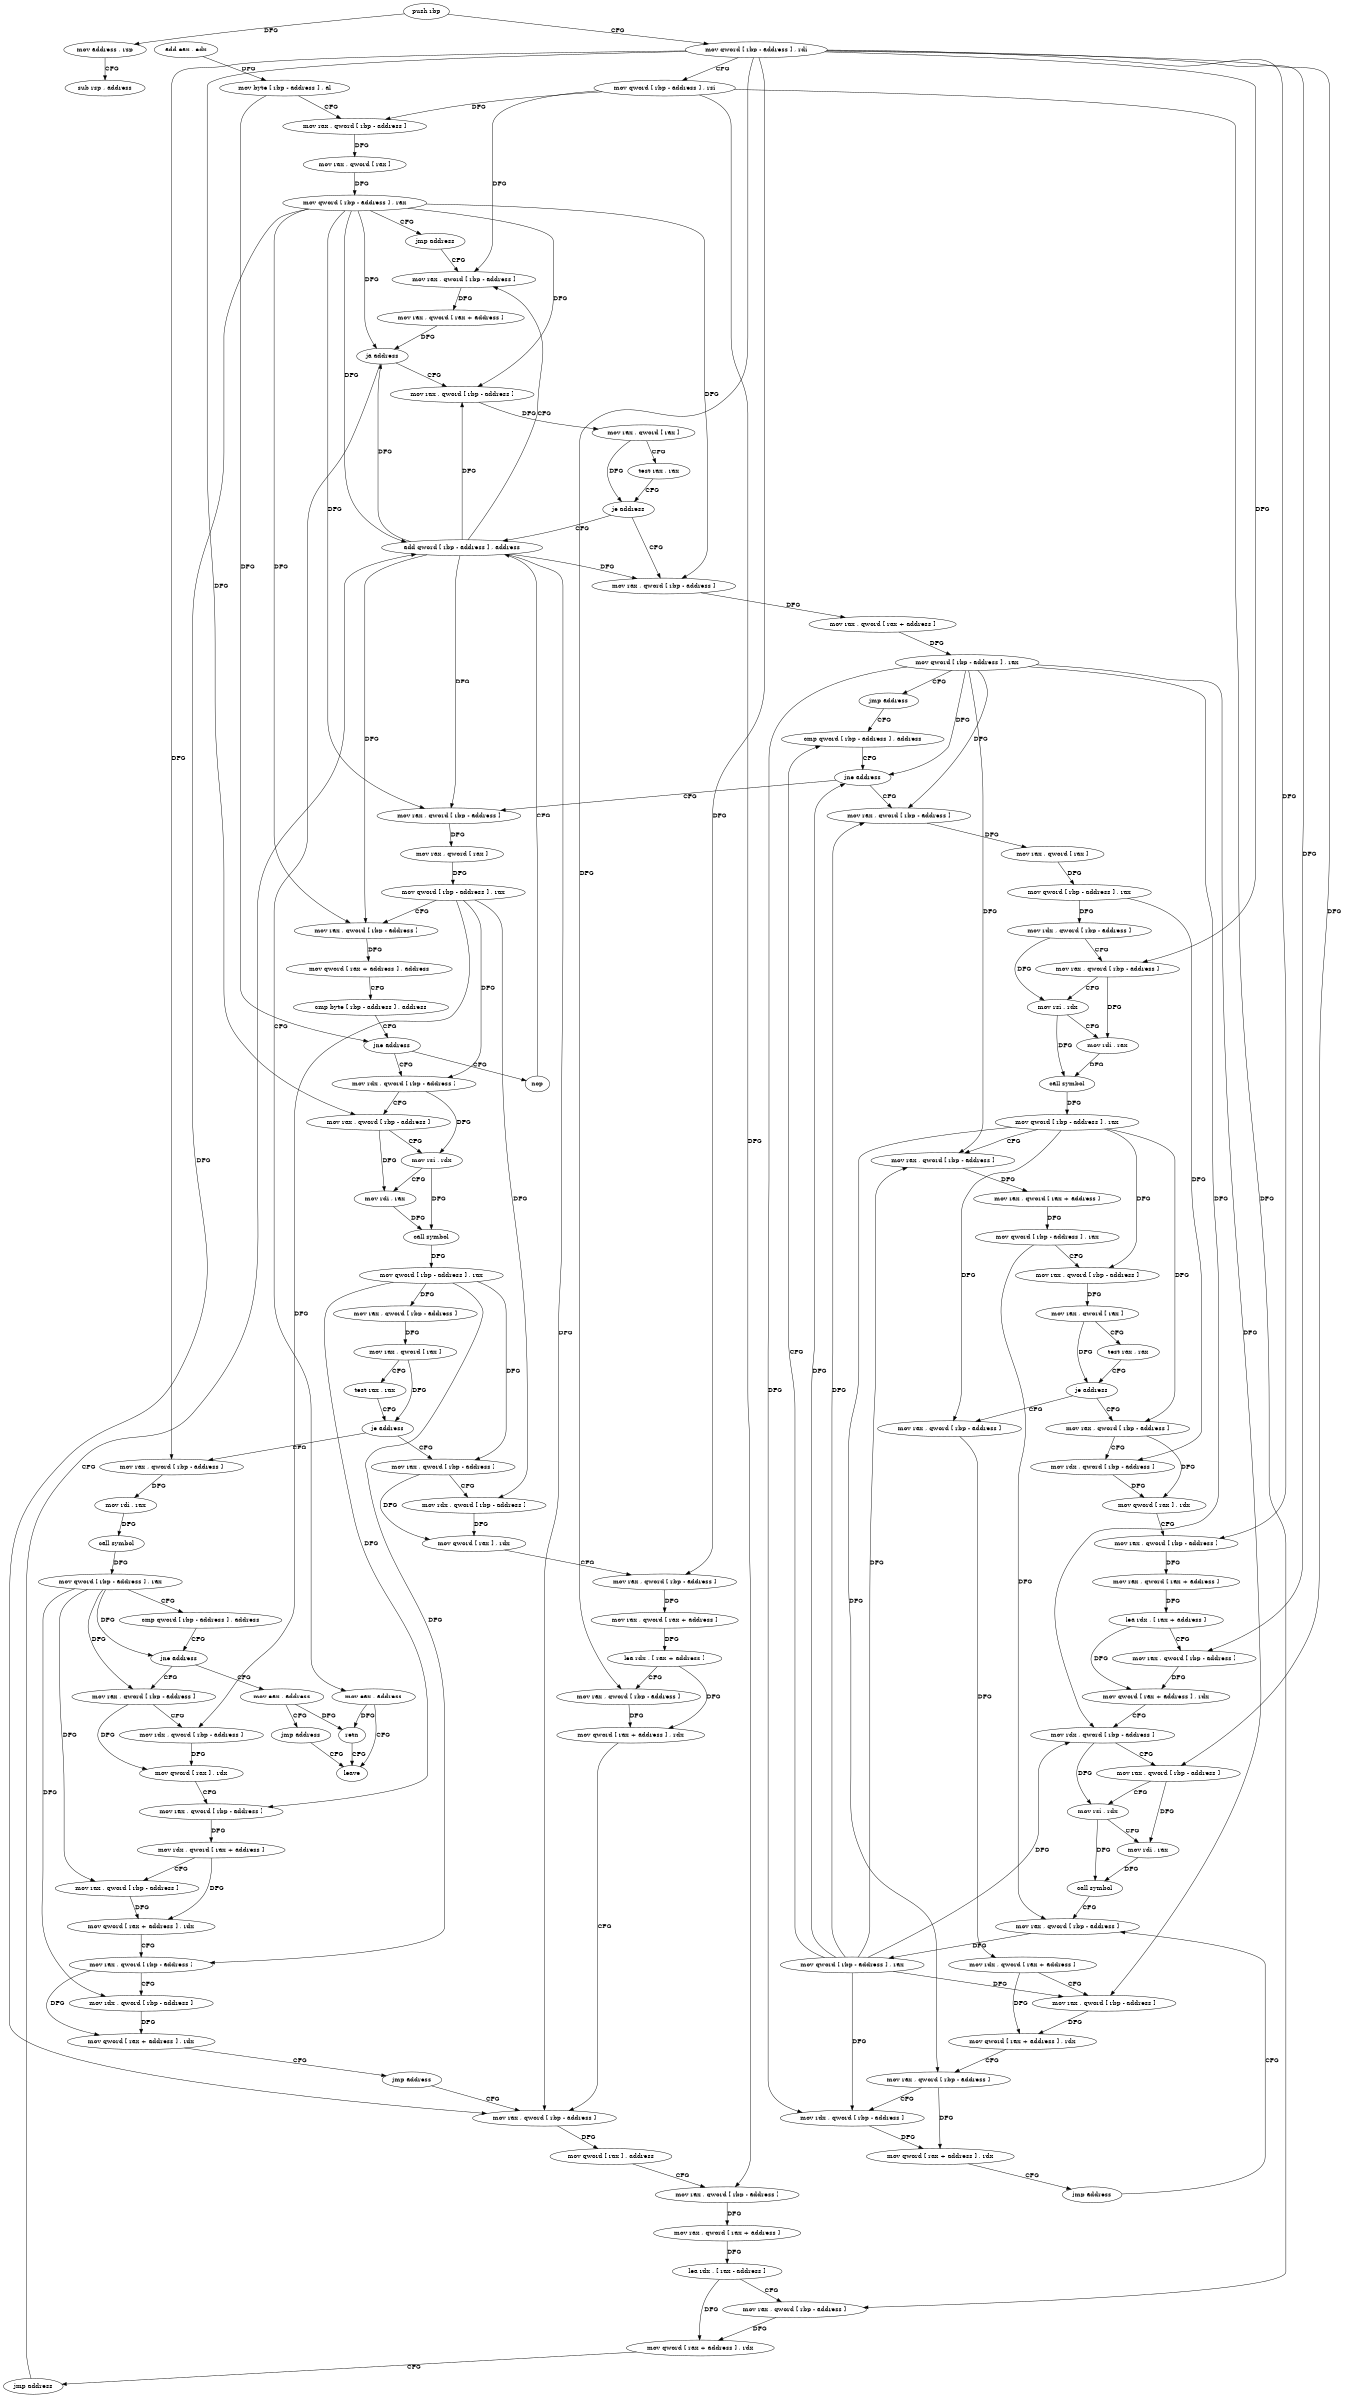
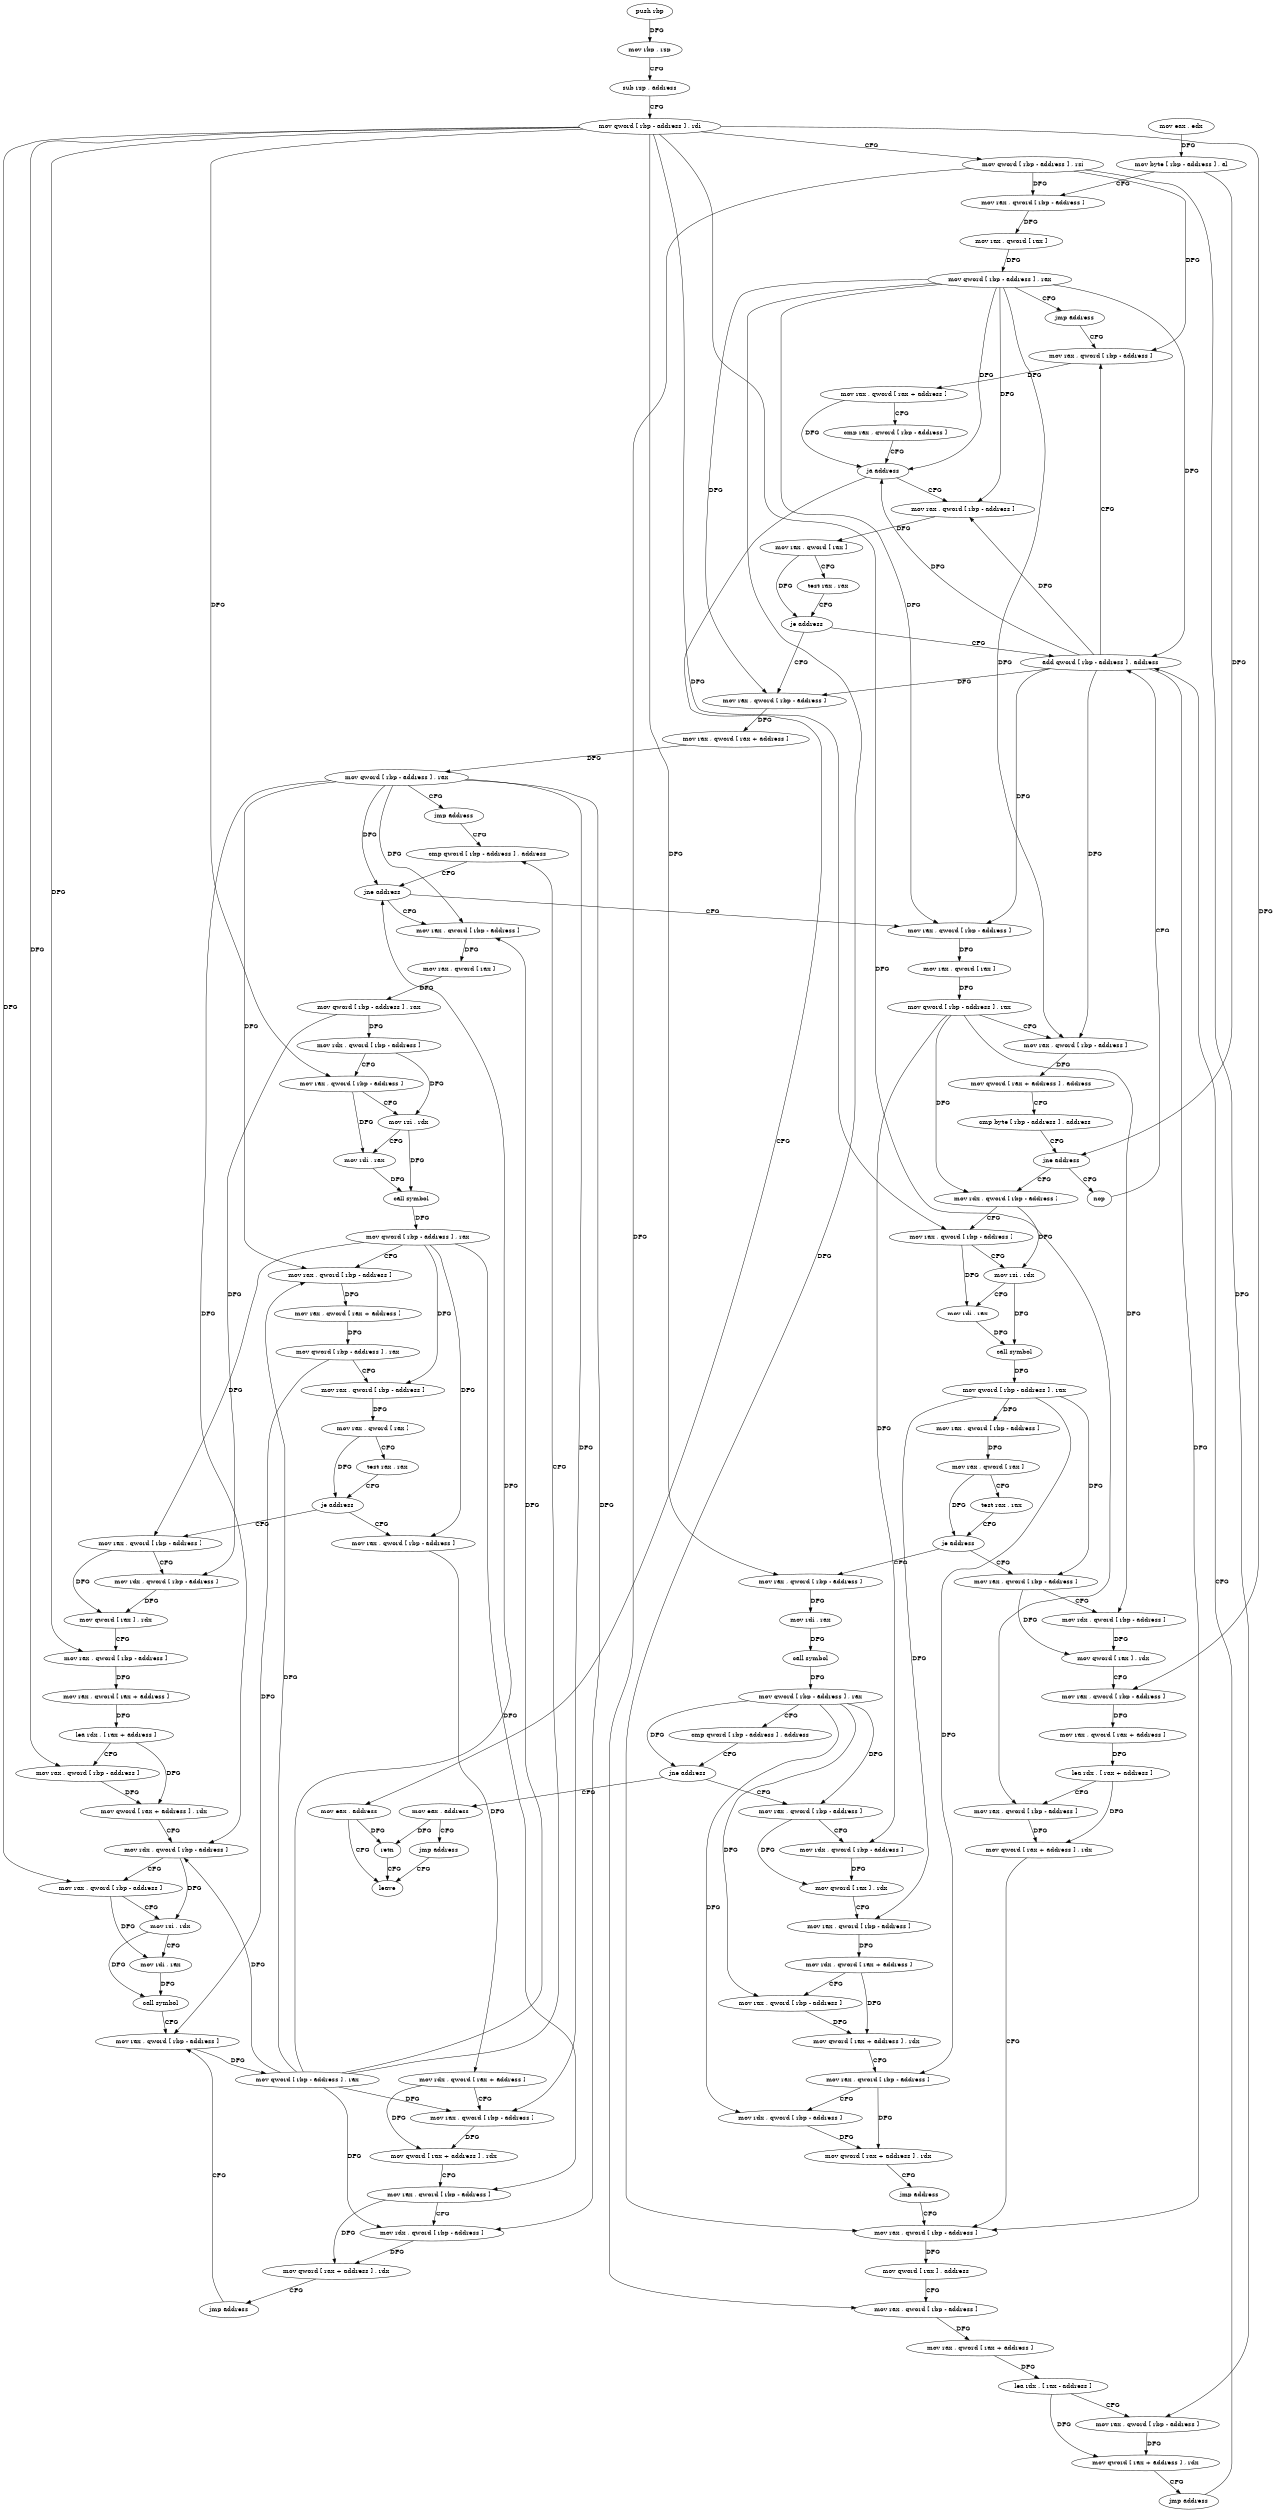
(576, 29) -> (650, 105)
(105, 50) -> (650, 50)
(186, 50) -> (1181, 126)
none -> (896, 433)
